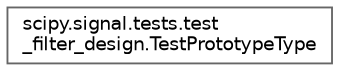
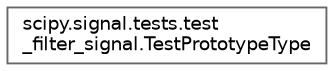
(170, 35) -> (167, 35)
